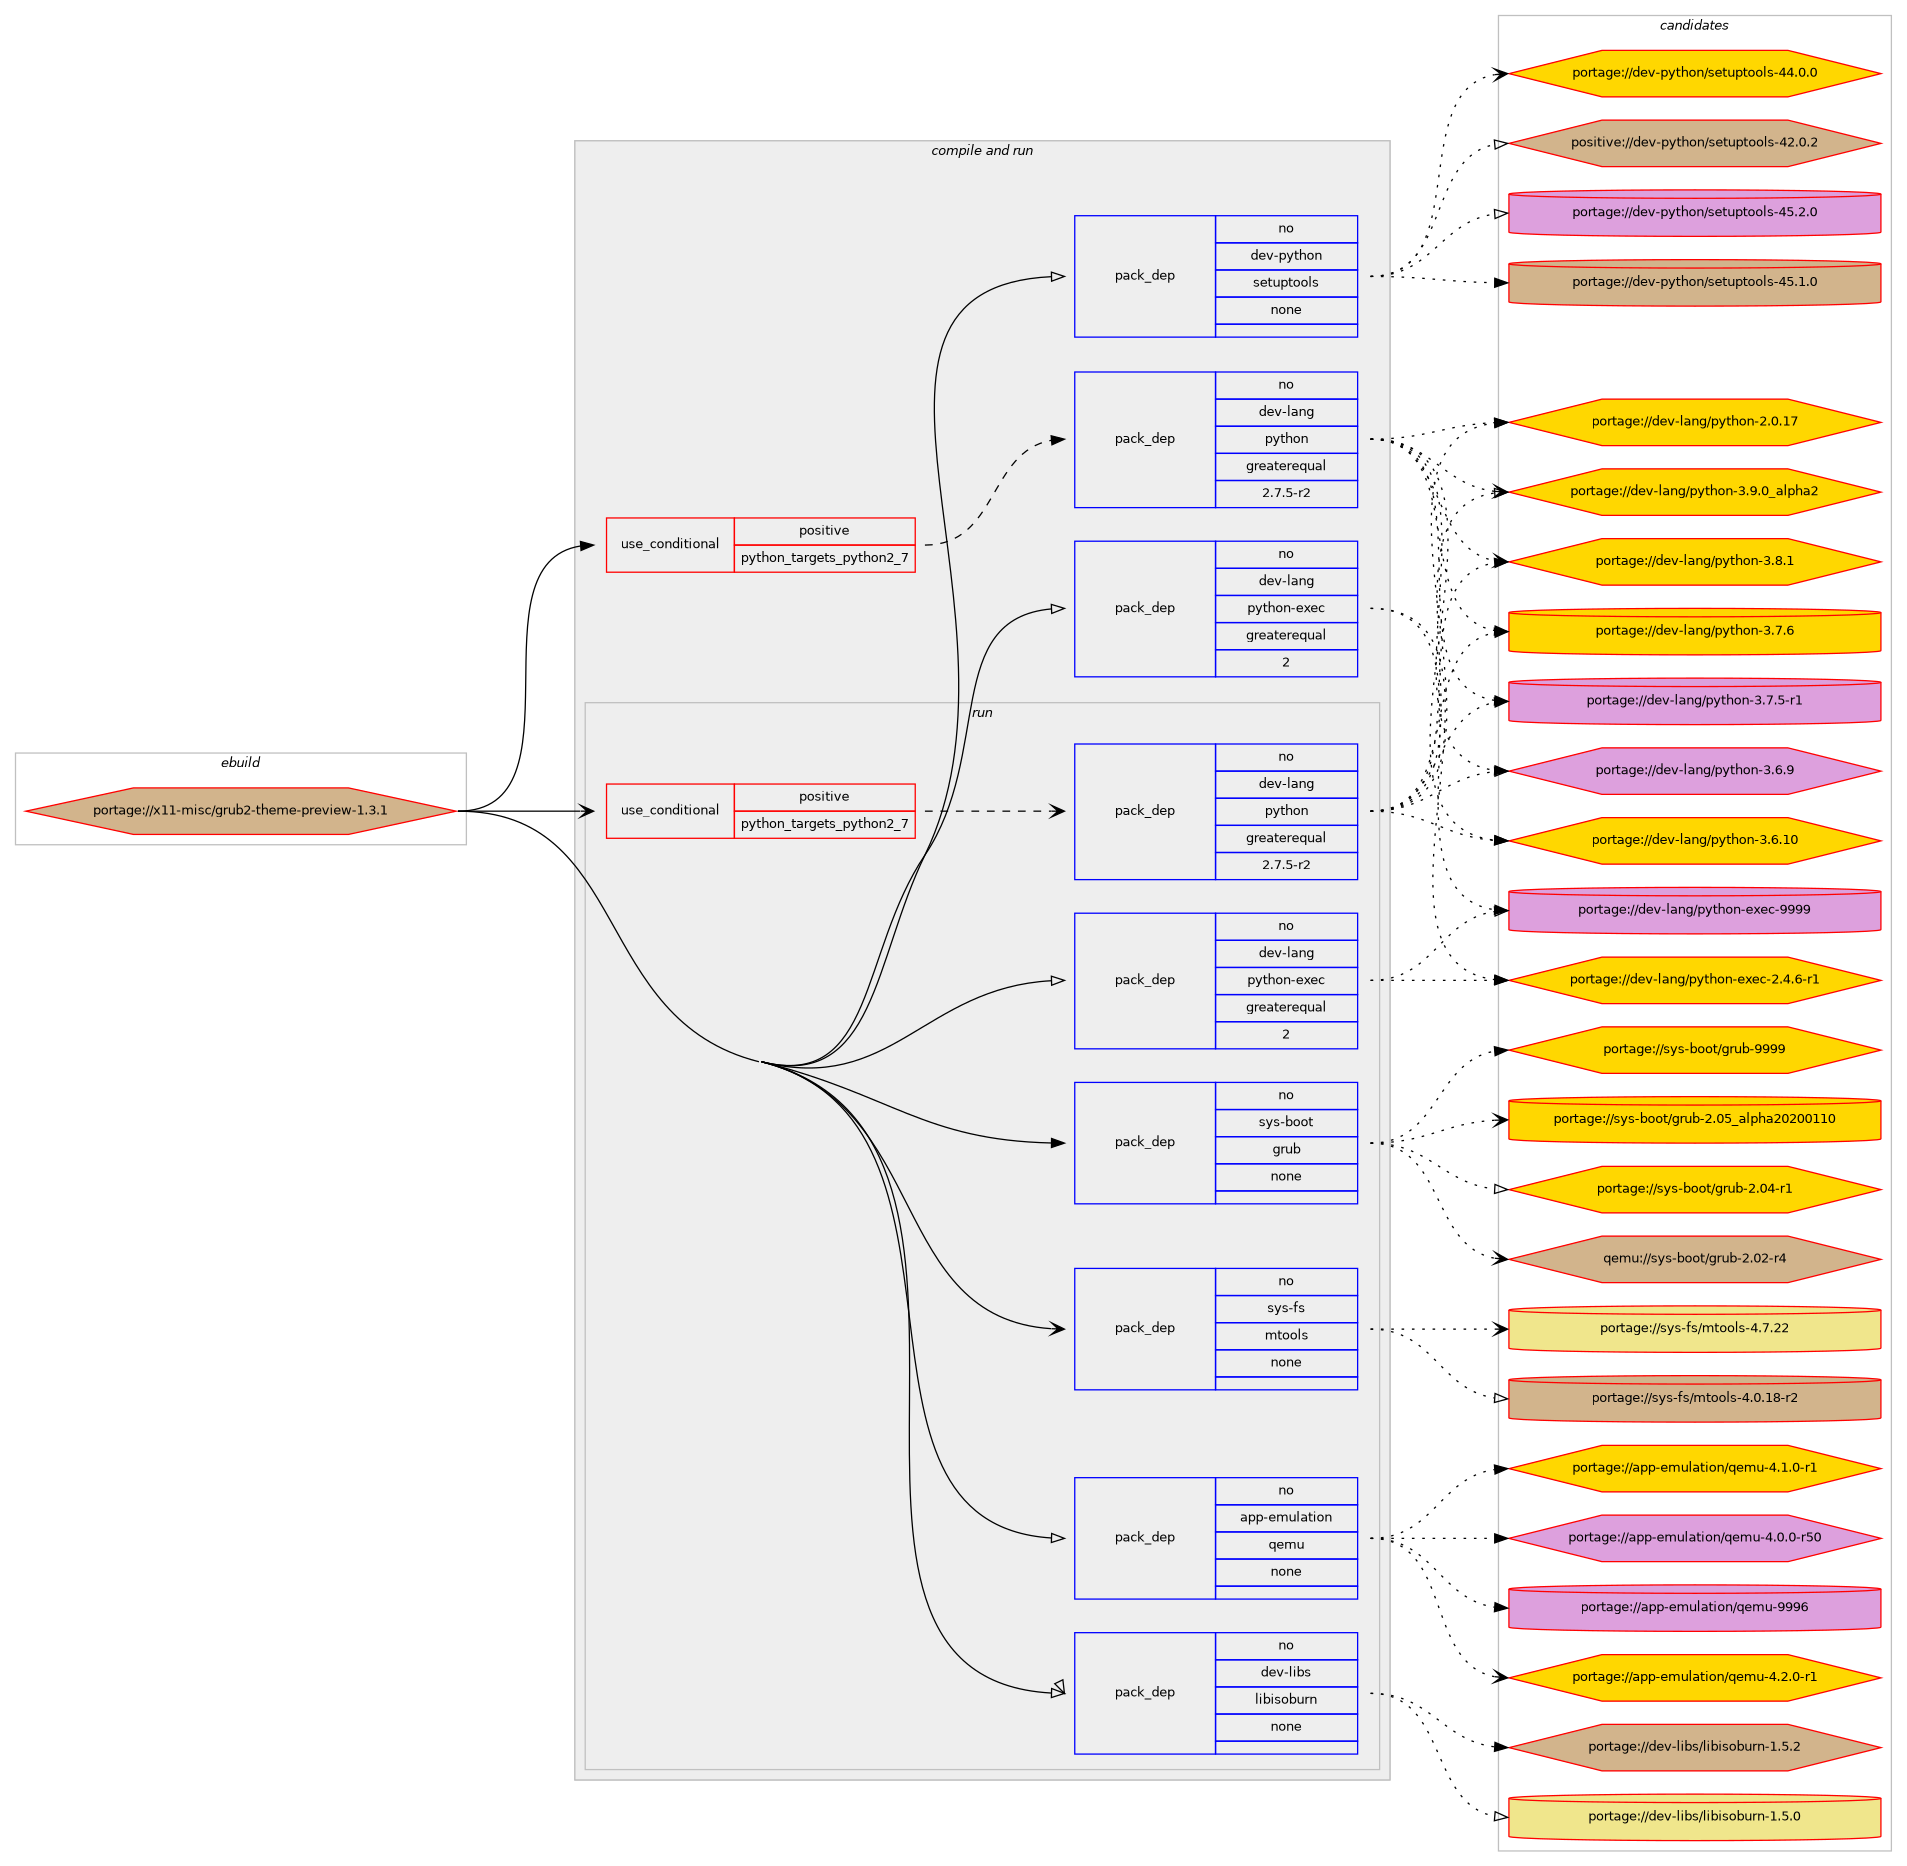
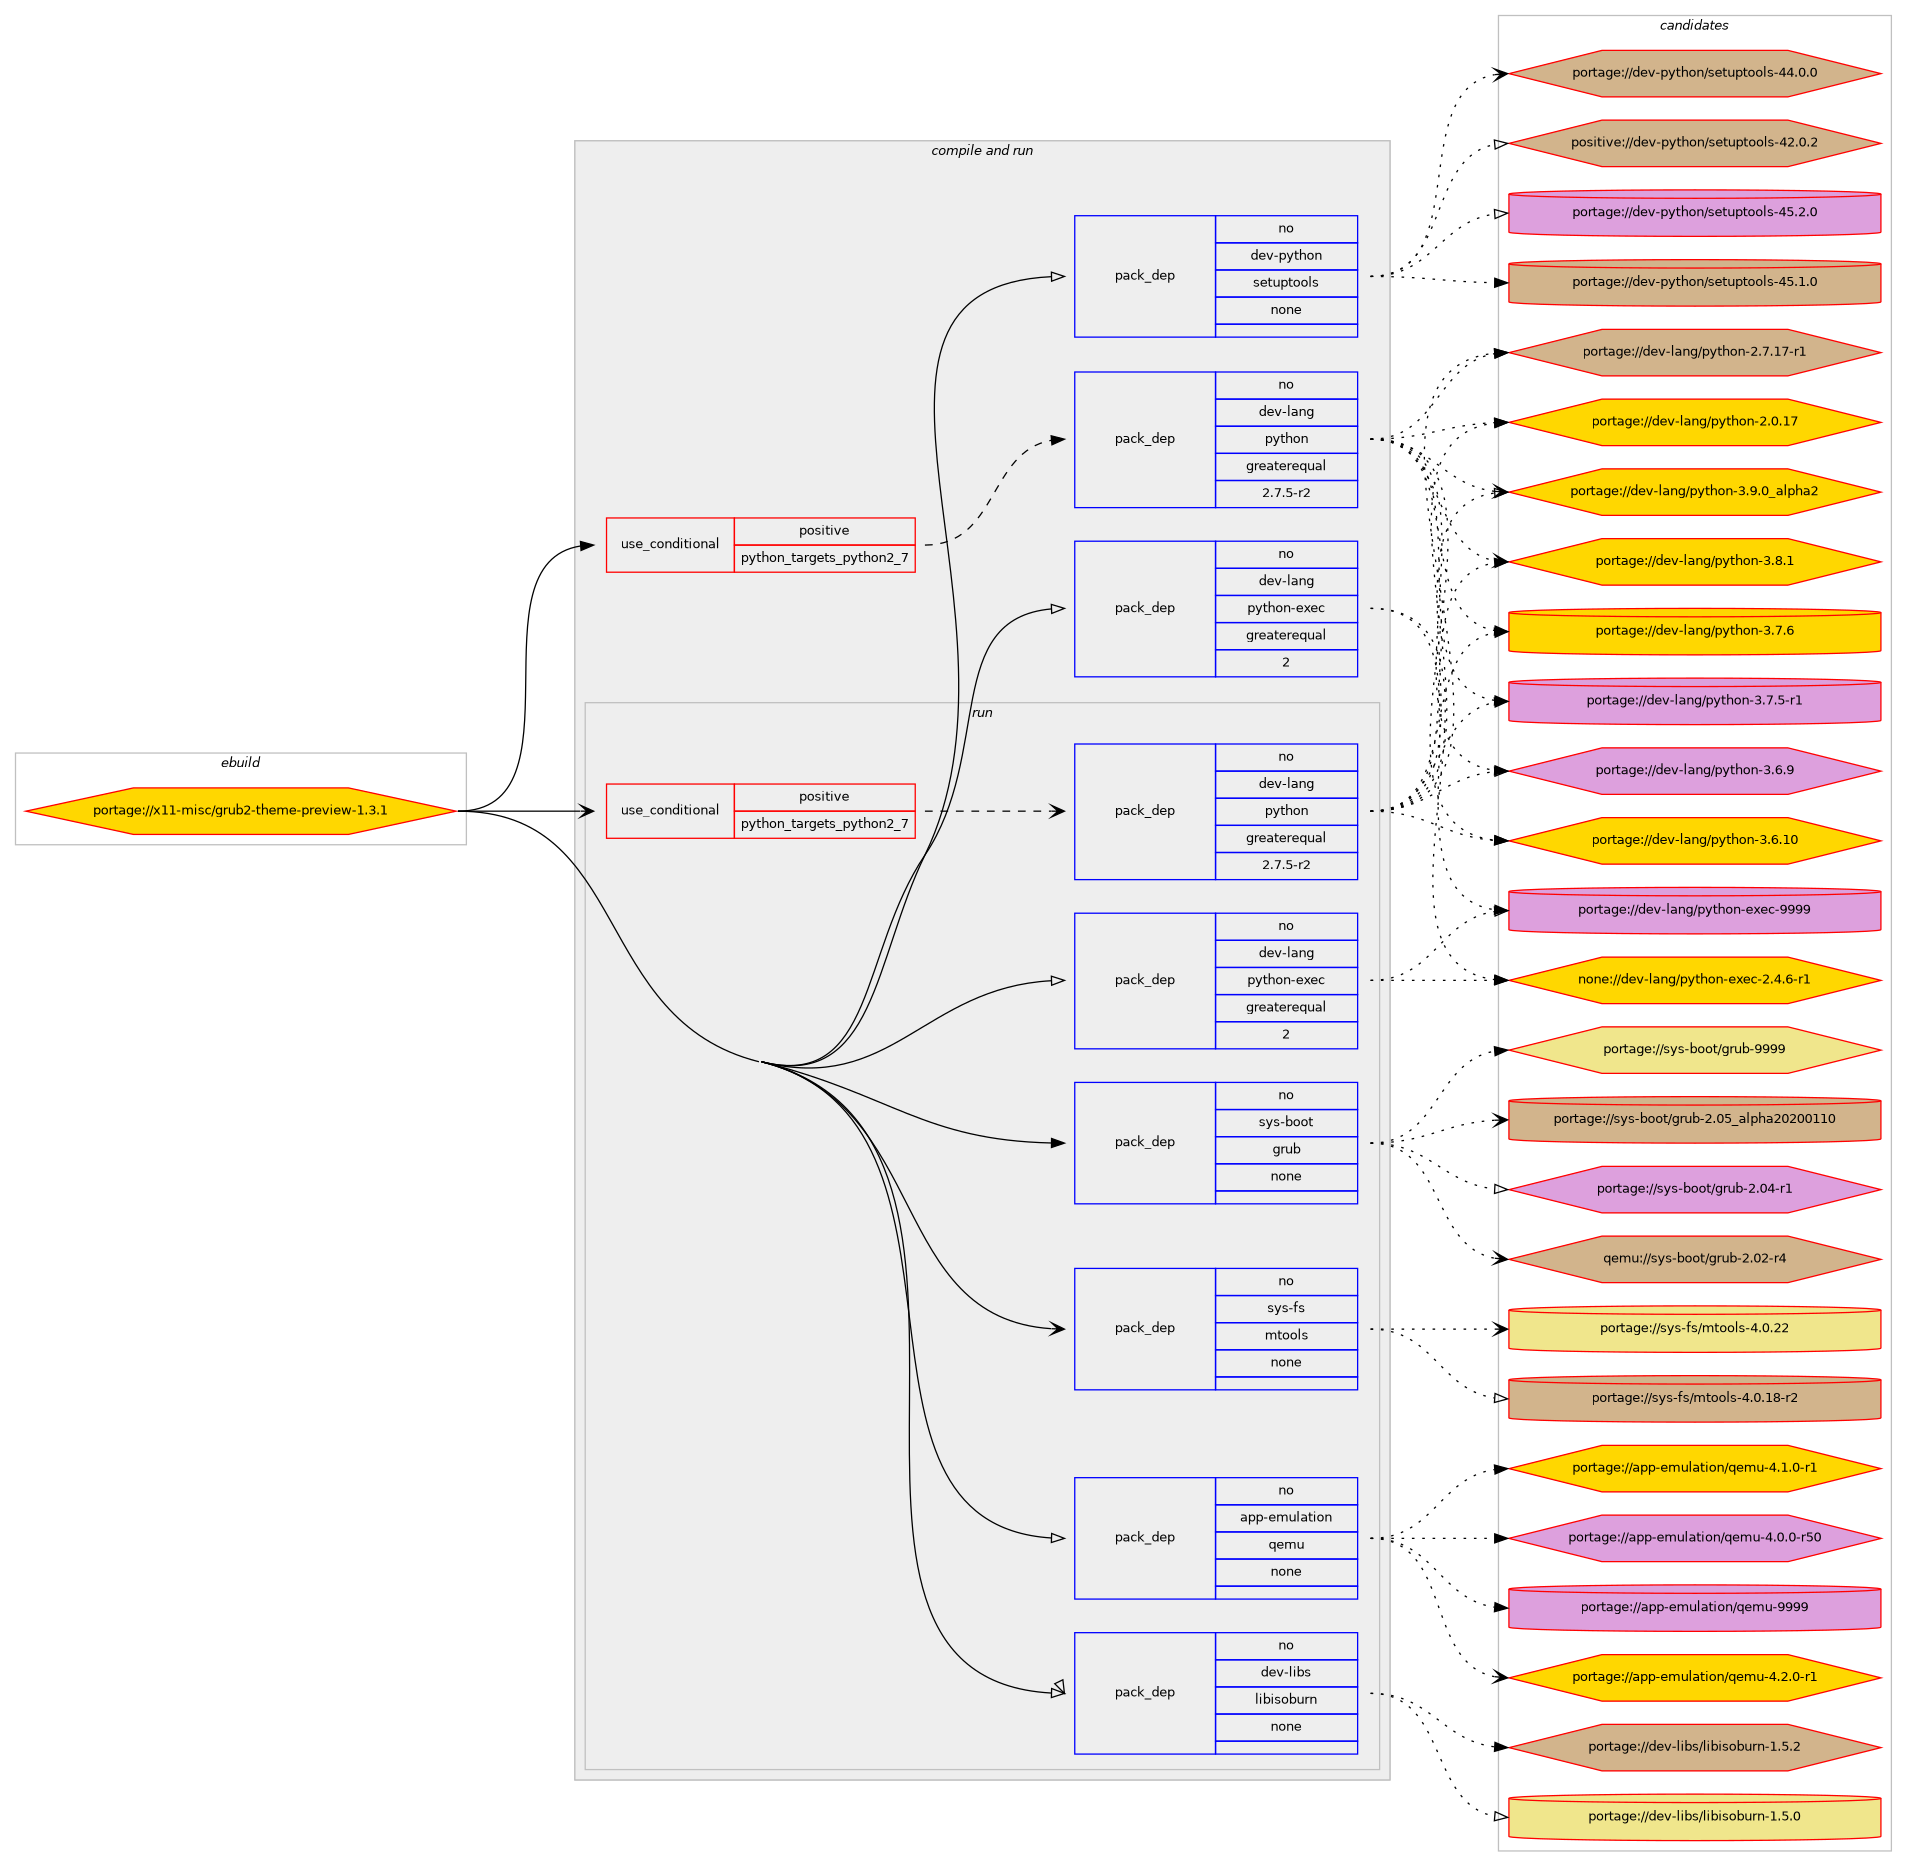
(1695, 74) -> (1695, 74)
none -> (1695, 353)
(241, 811) -> (241, 811)
(1695, 980) -> (1695, 980)
(1695, 1050) -> (1695, 1050)
(1695, 1120) -> (1695, 1120)
(1695, 1190) -> (1695, 1190)
(1695, 1329) -> (1695, 1329)
(1695, 1608) -> (1695, 1608)
